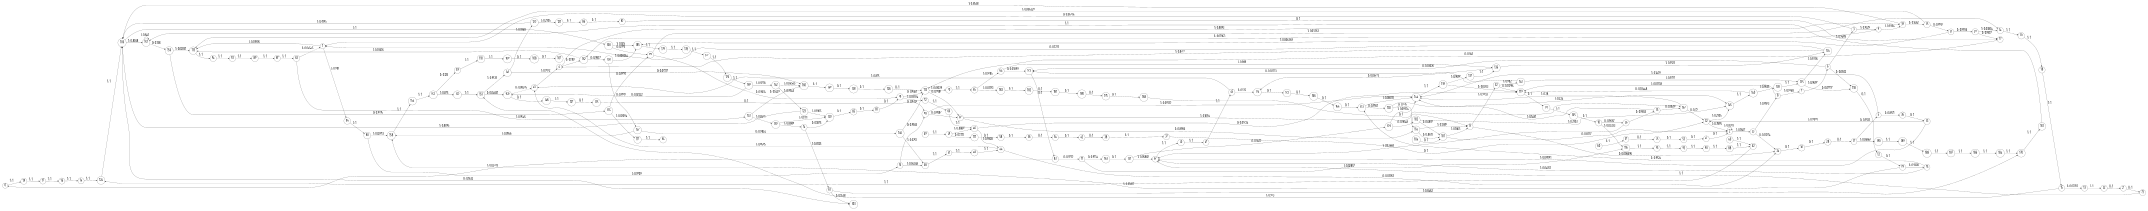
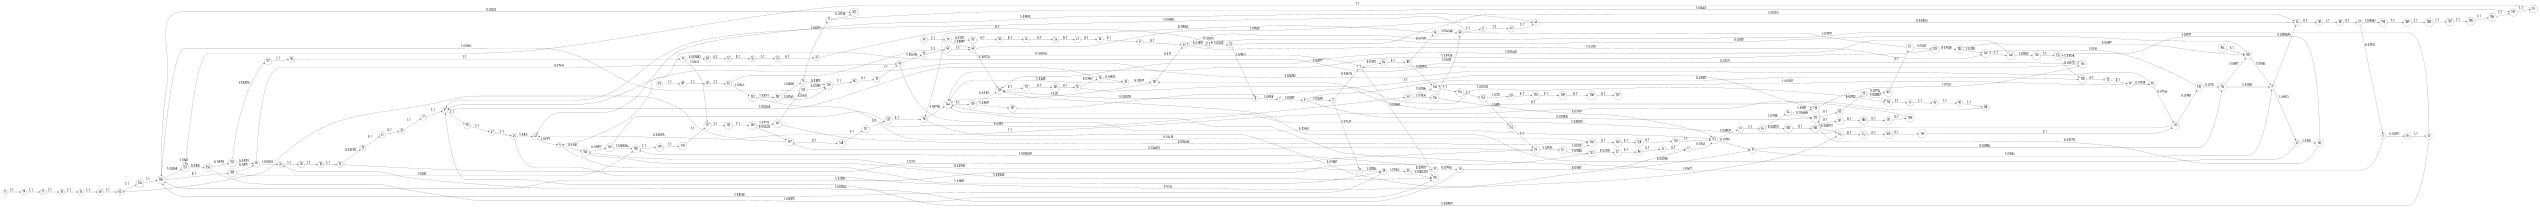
(213, 58) -> none
none -> (683, 59)
(529, 165) -> none
(90, 181) -> (90, 192)
